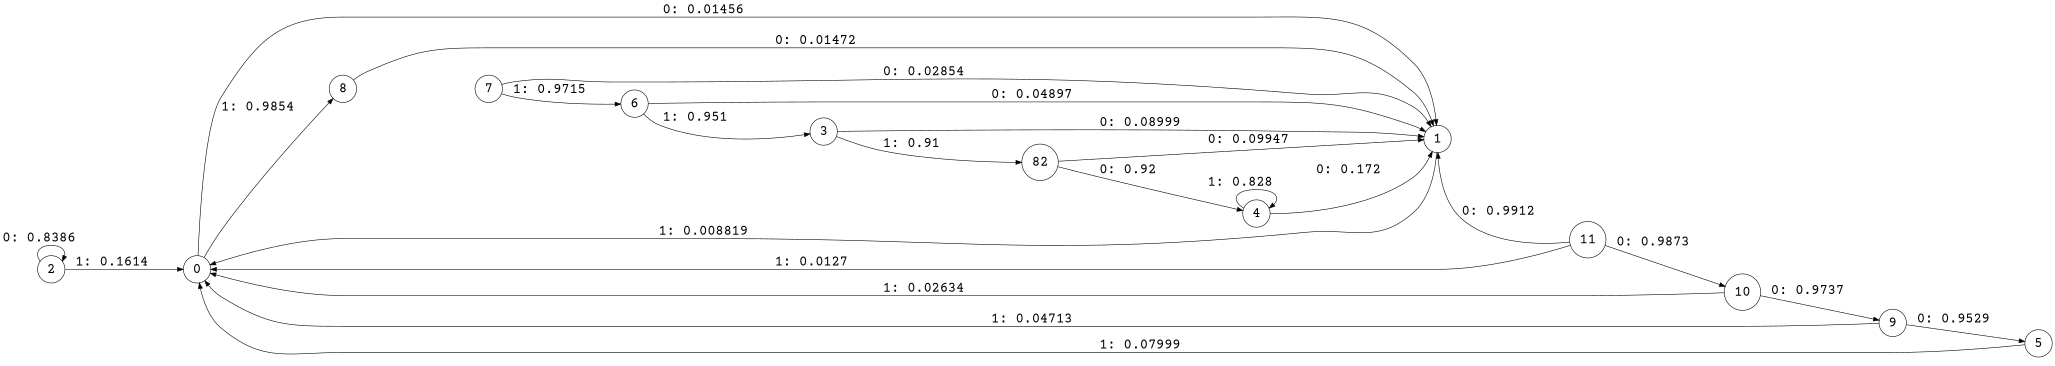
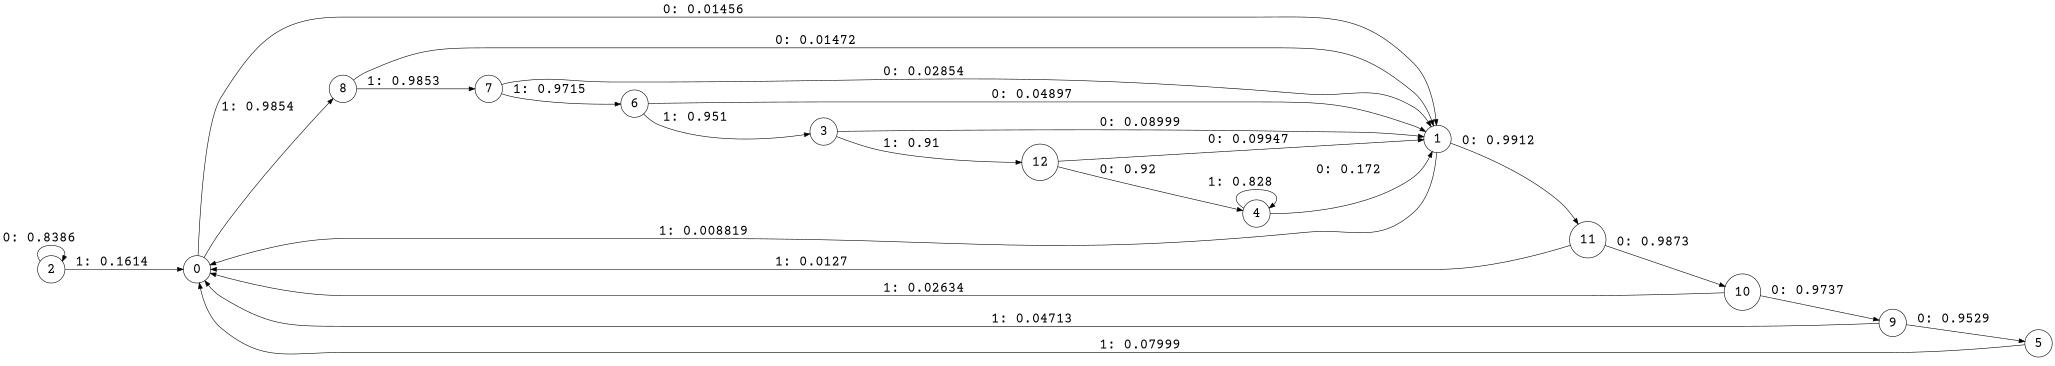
none -> (413, 89)
(1040, 162) -> (1040, 162)
(1482, 231) -> (1518, 173)
